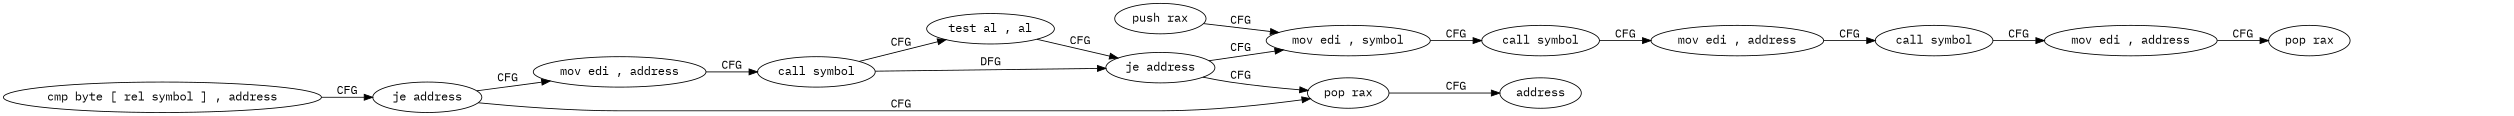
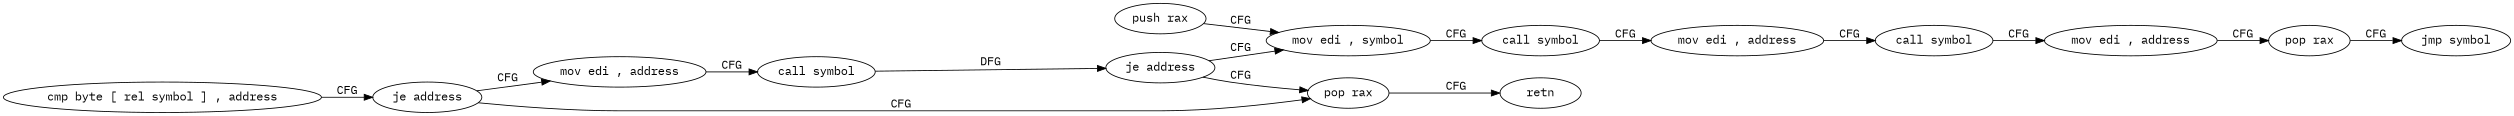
(991, 29) -> none
none -> (2456, 41)
(1541, 93) -> (1541, 93)
